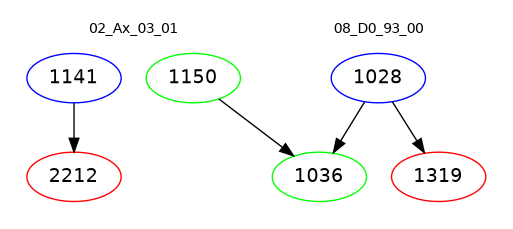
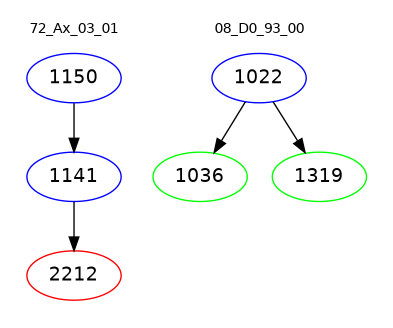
(134, 29) -> (74, 29)
(193, 78) -> (74, 78)
(378, 78) -> (259, 78)
(243, 117) -> (74, 121)
(439, 177) -> (319, 177)
